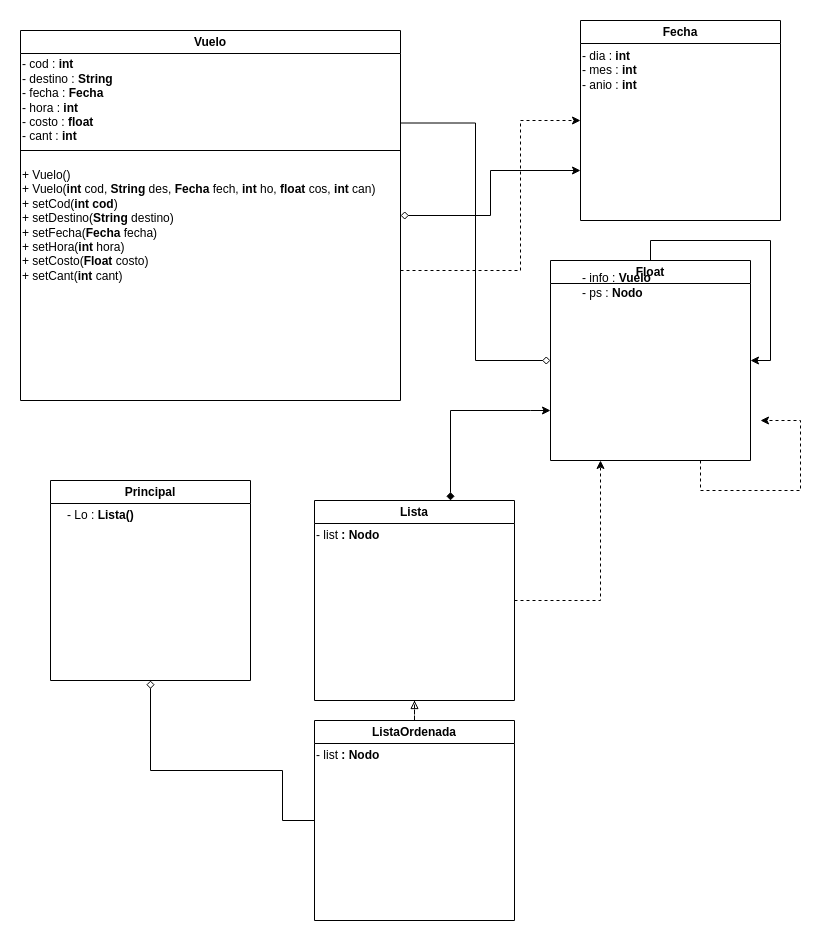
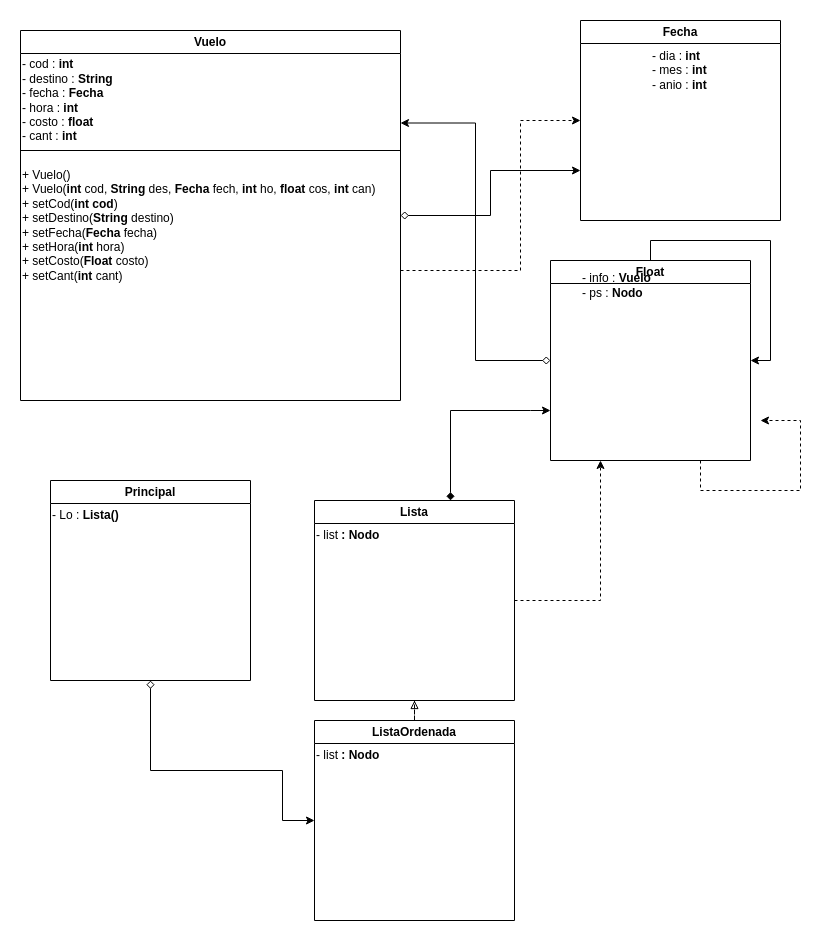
(621, 71) -> (691, 71)
(407, 123) -> (409, 123)
(111, 516) -> (96, 516)
(309, 821) -> (306, 821)
